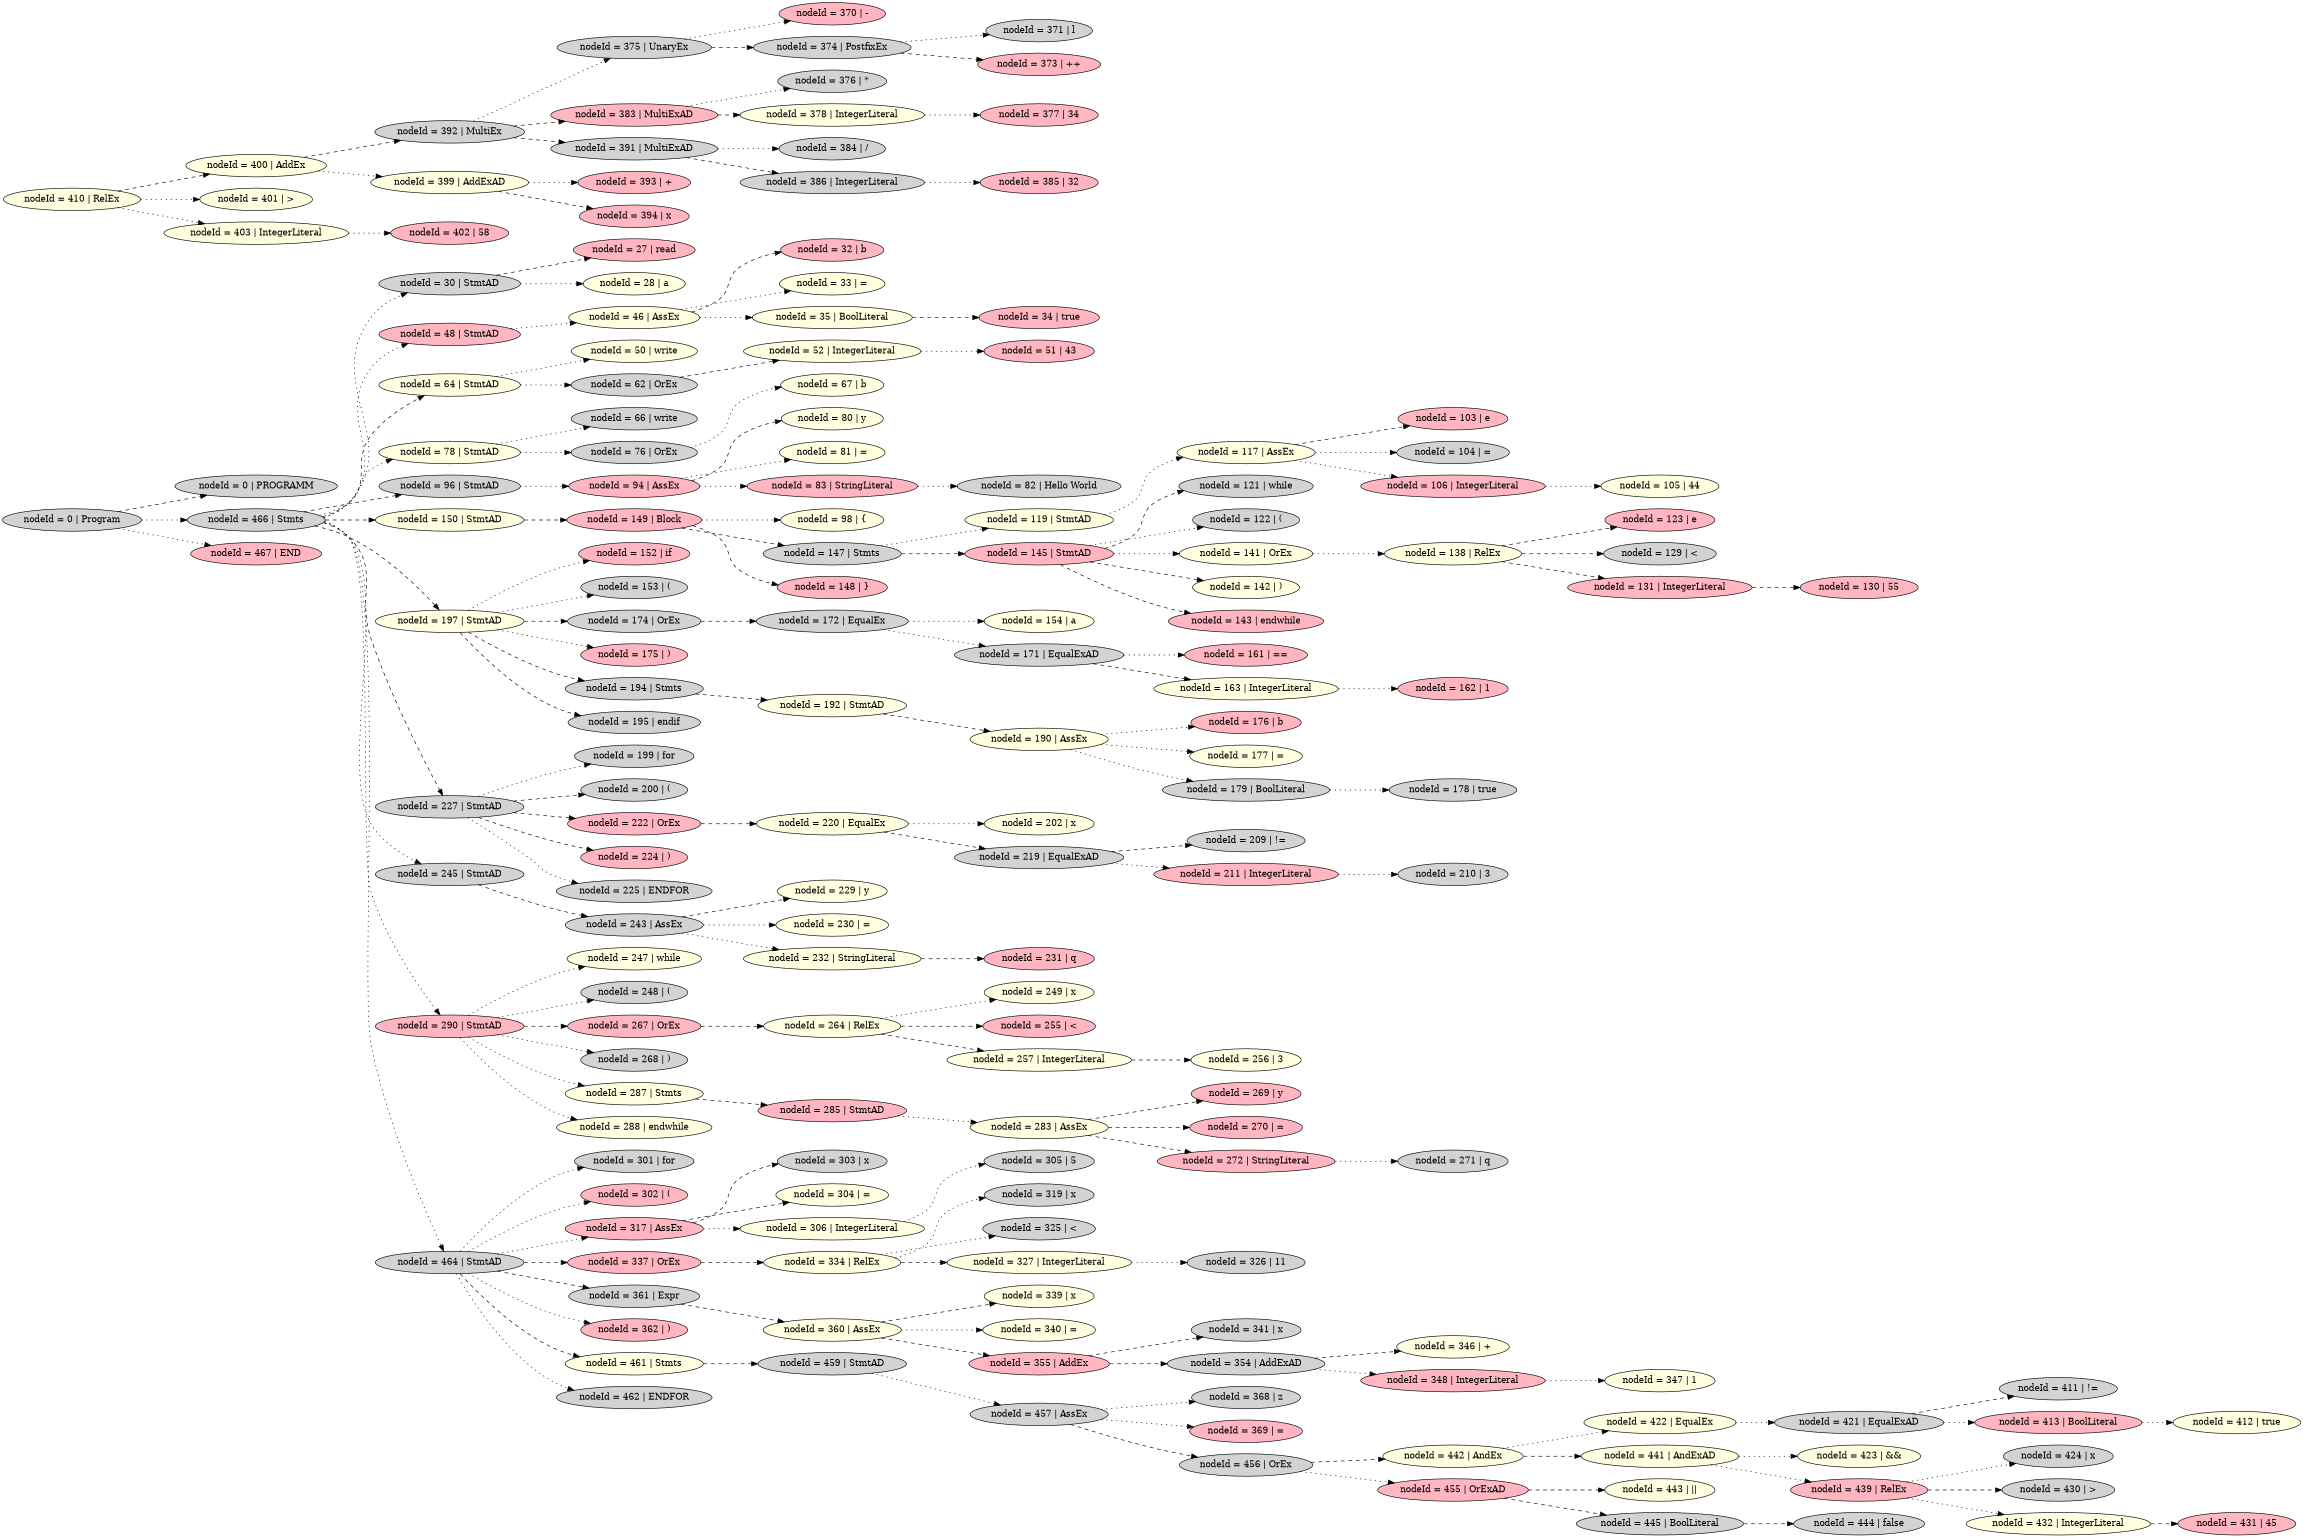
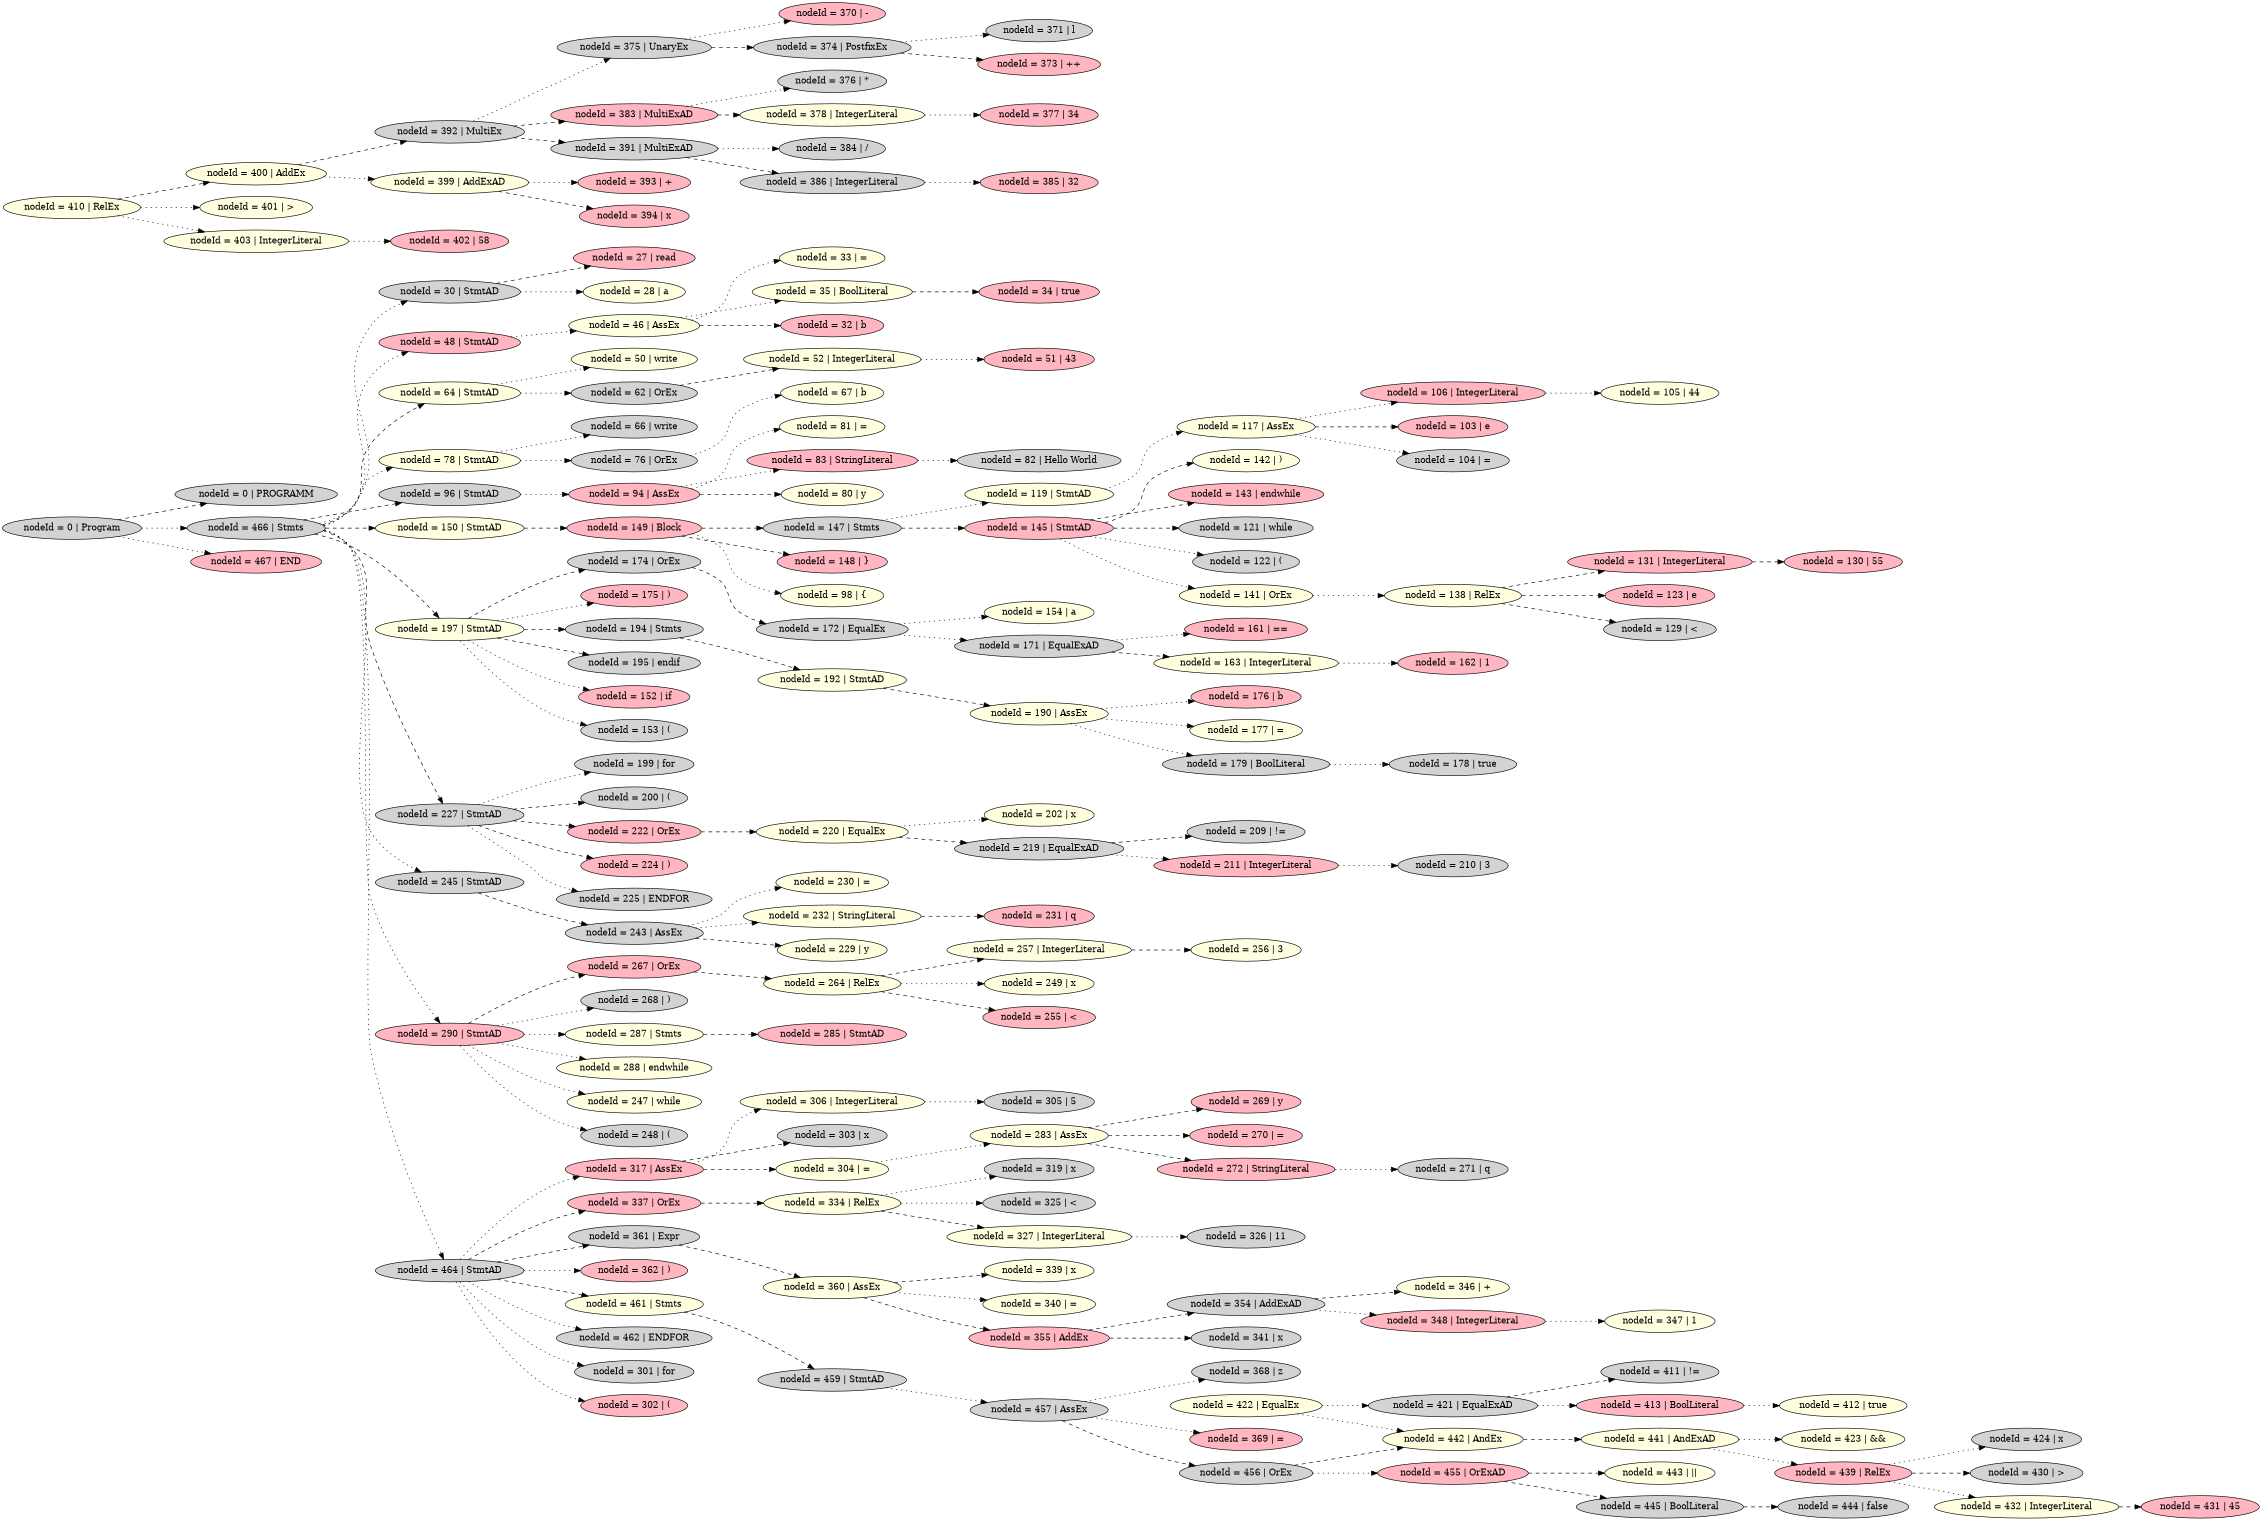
(934, 1119) -> (930, 1153)
(1552, 1440) -> (1347, 1422)
